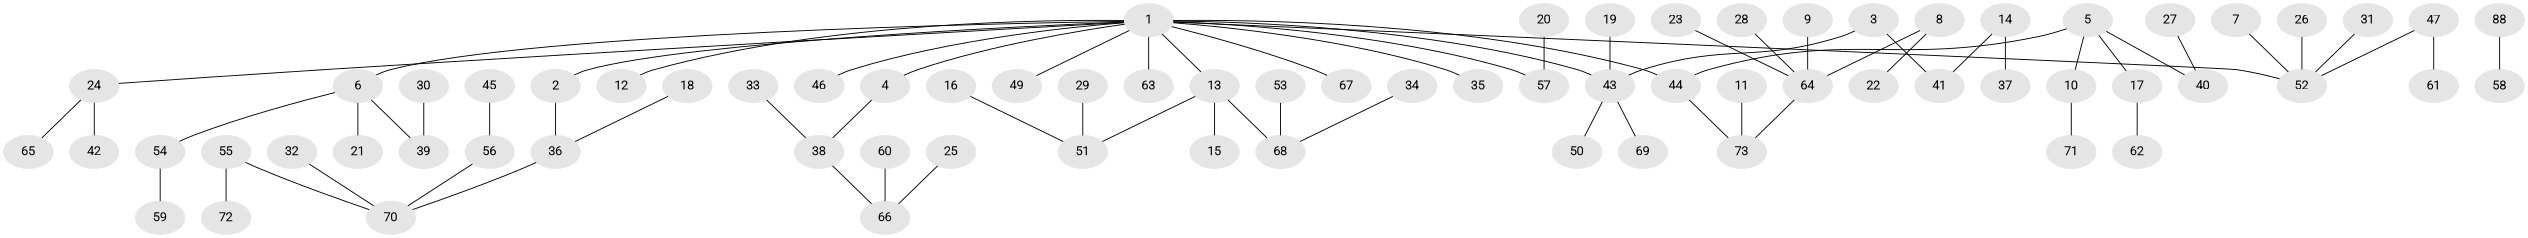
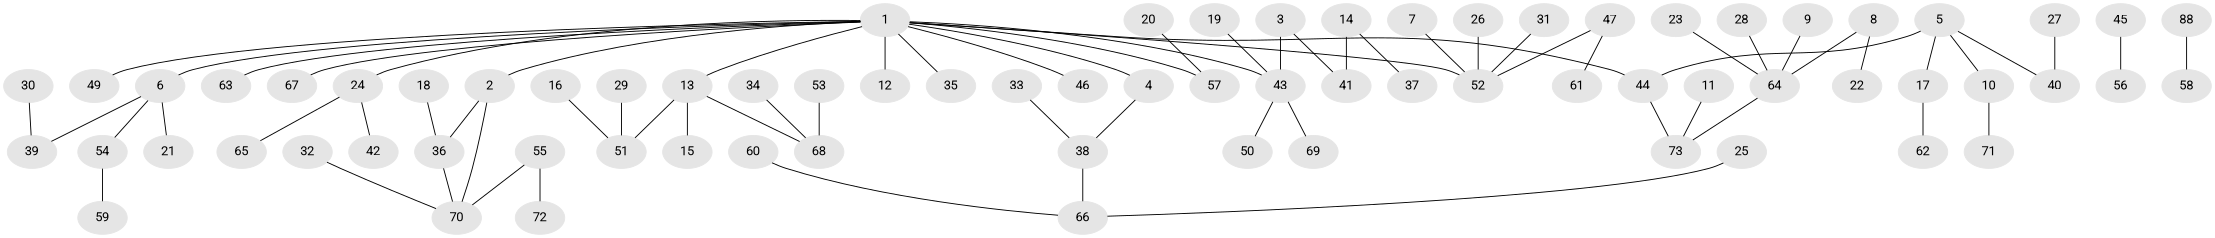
(440, 185) -> (476, 153)
